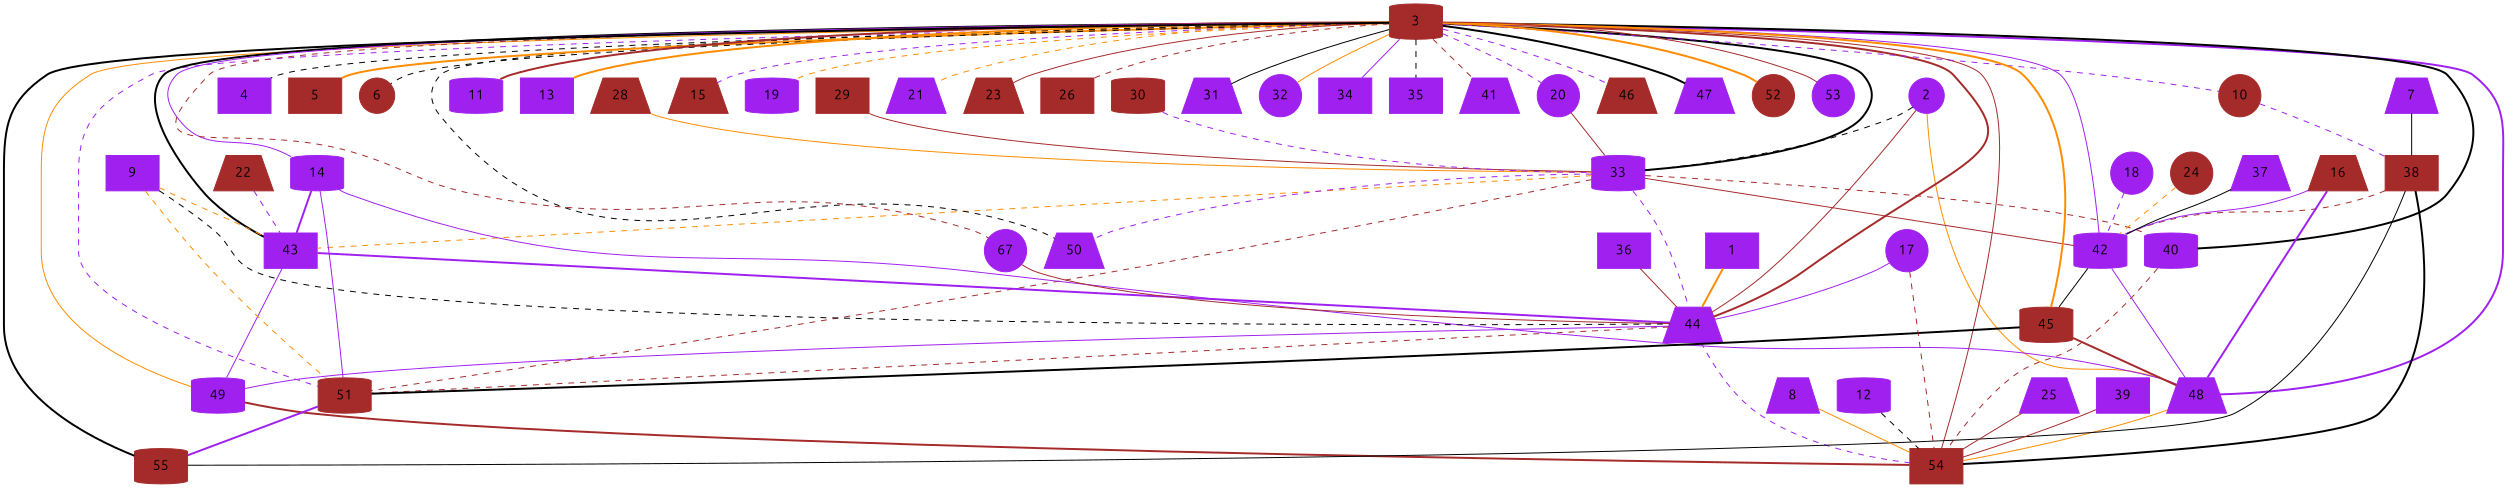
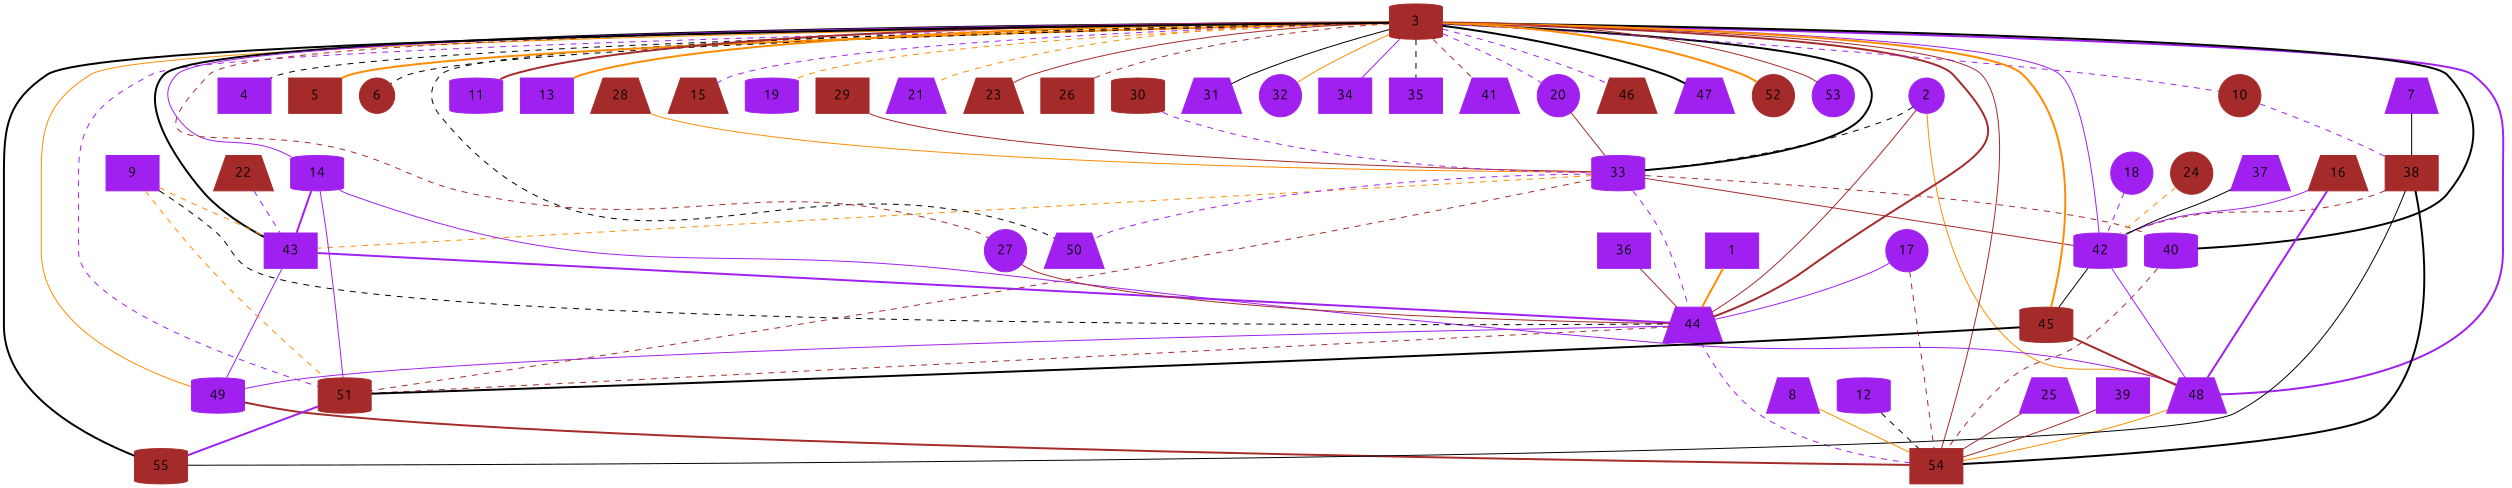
(1006, 251) -> (1006, 251)
